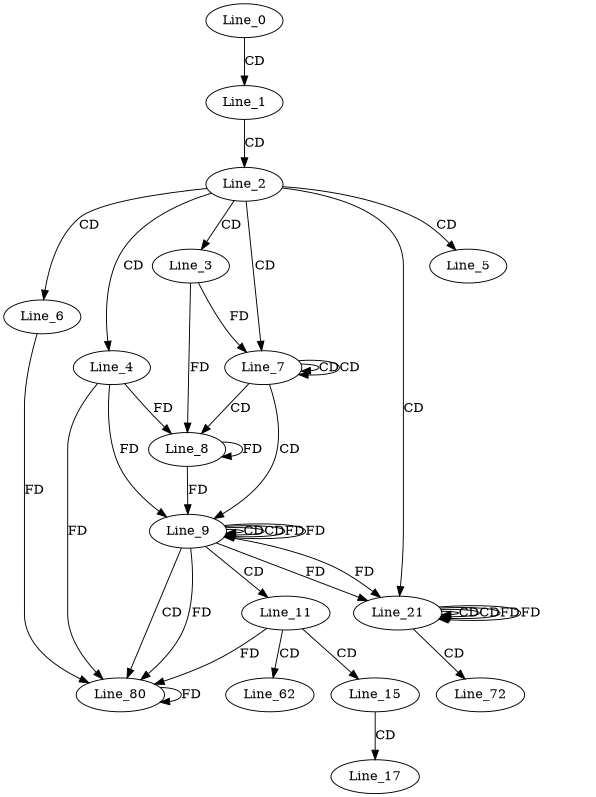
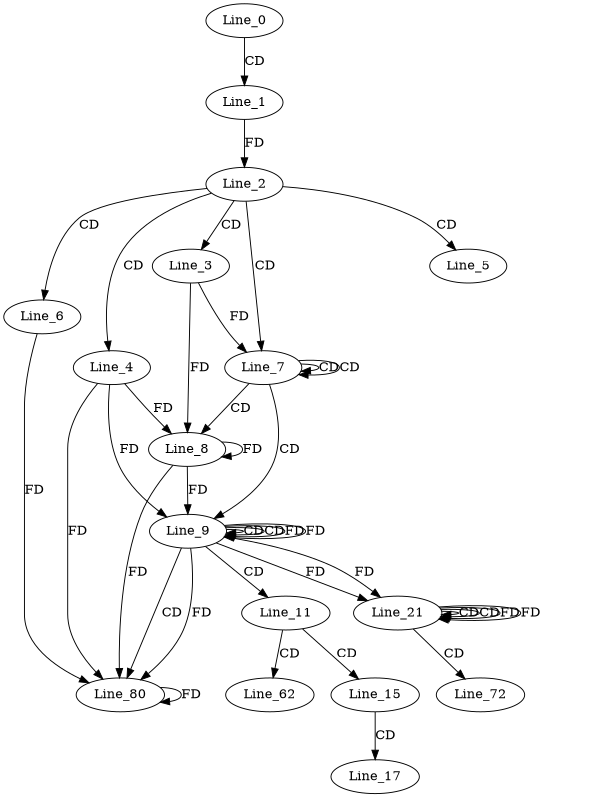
(255, 143) -> (255, 143)
(403, 348) -> none
(218, 659) -> (128, 561)
